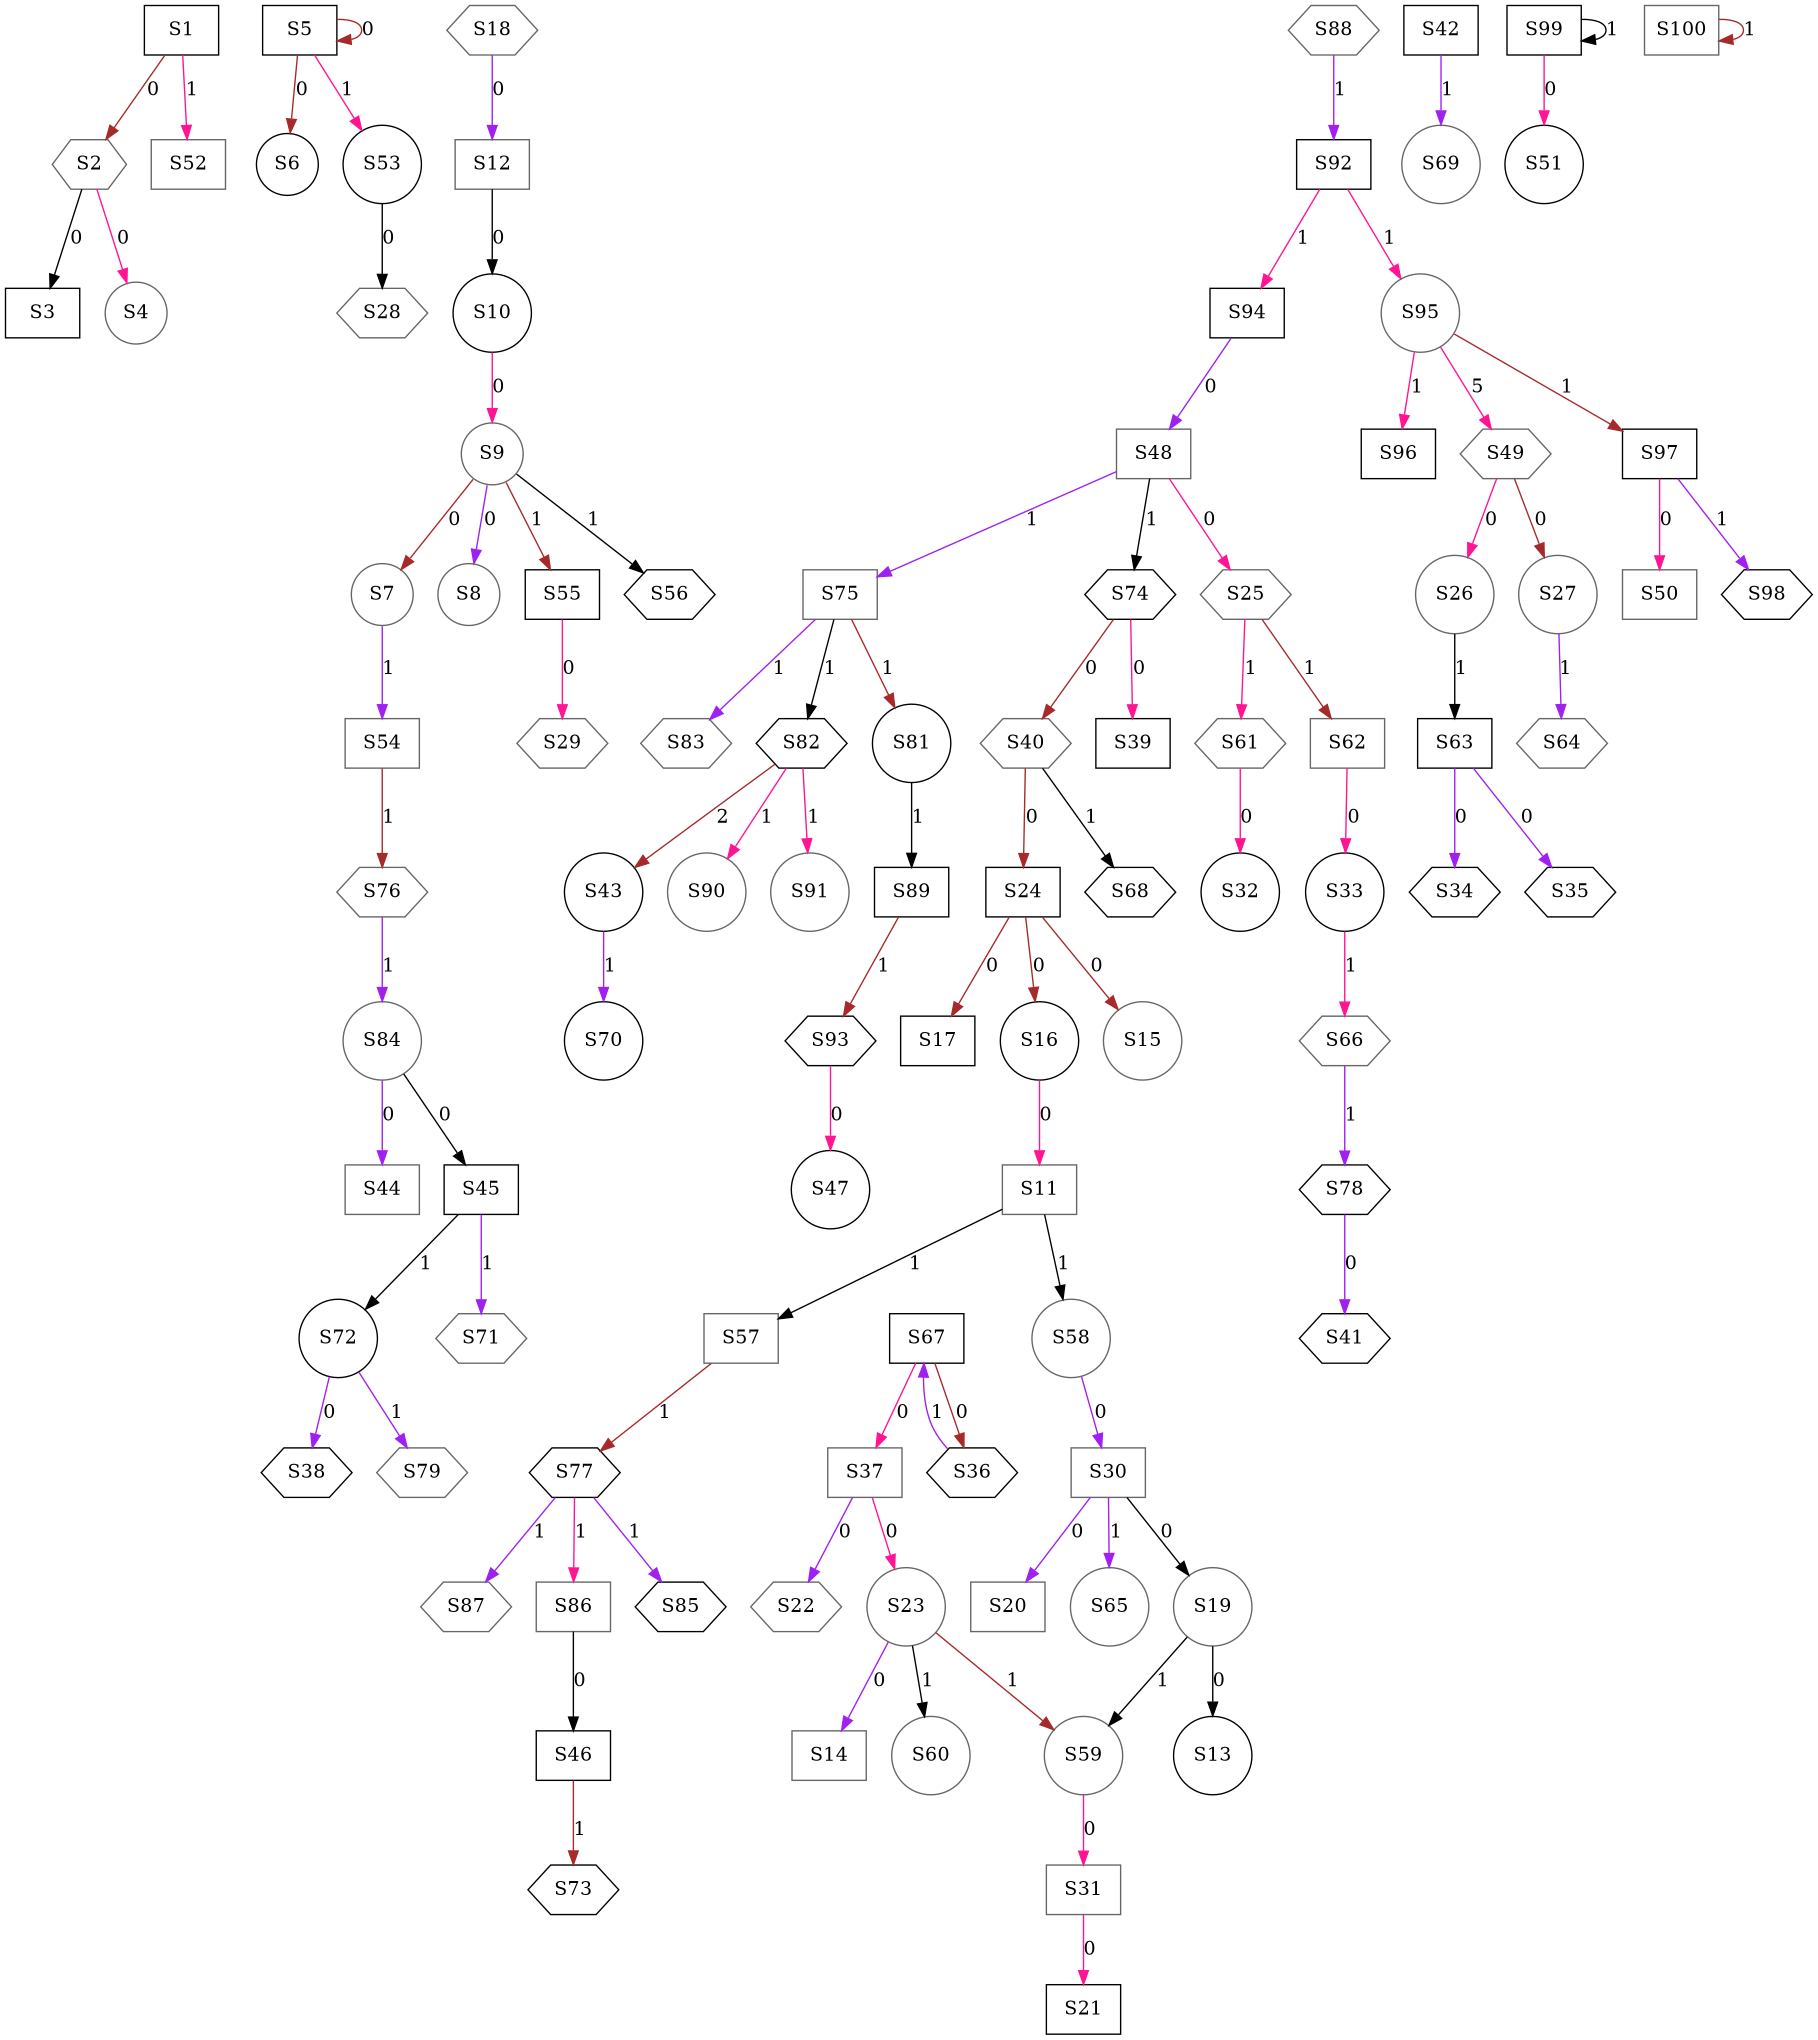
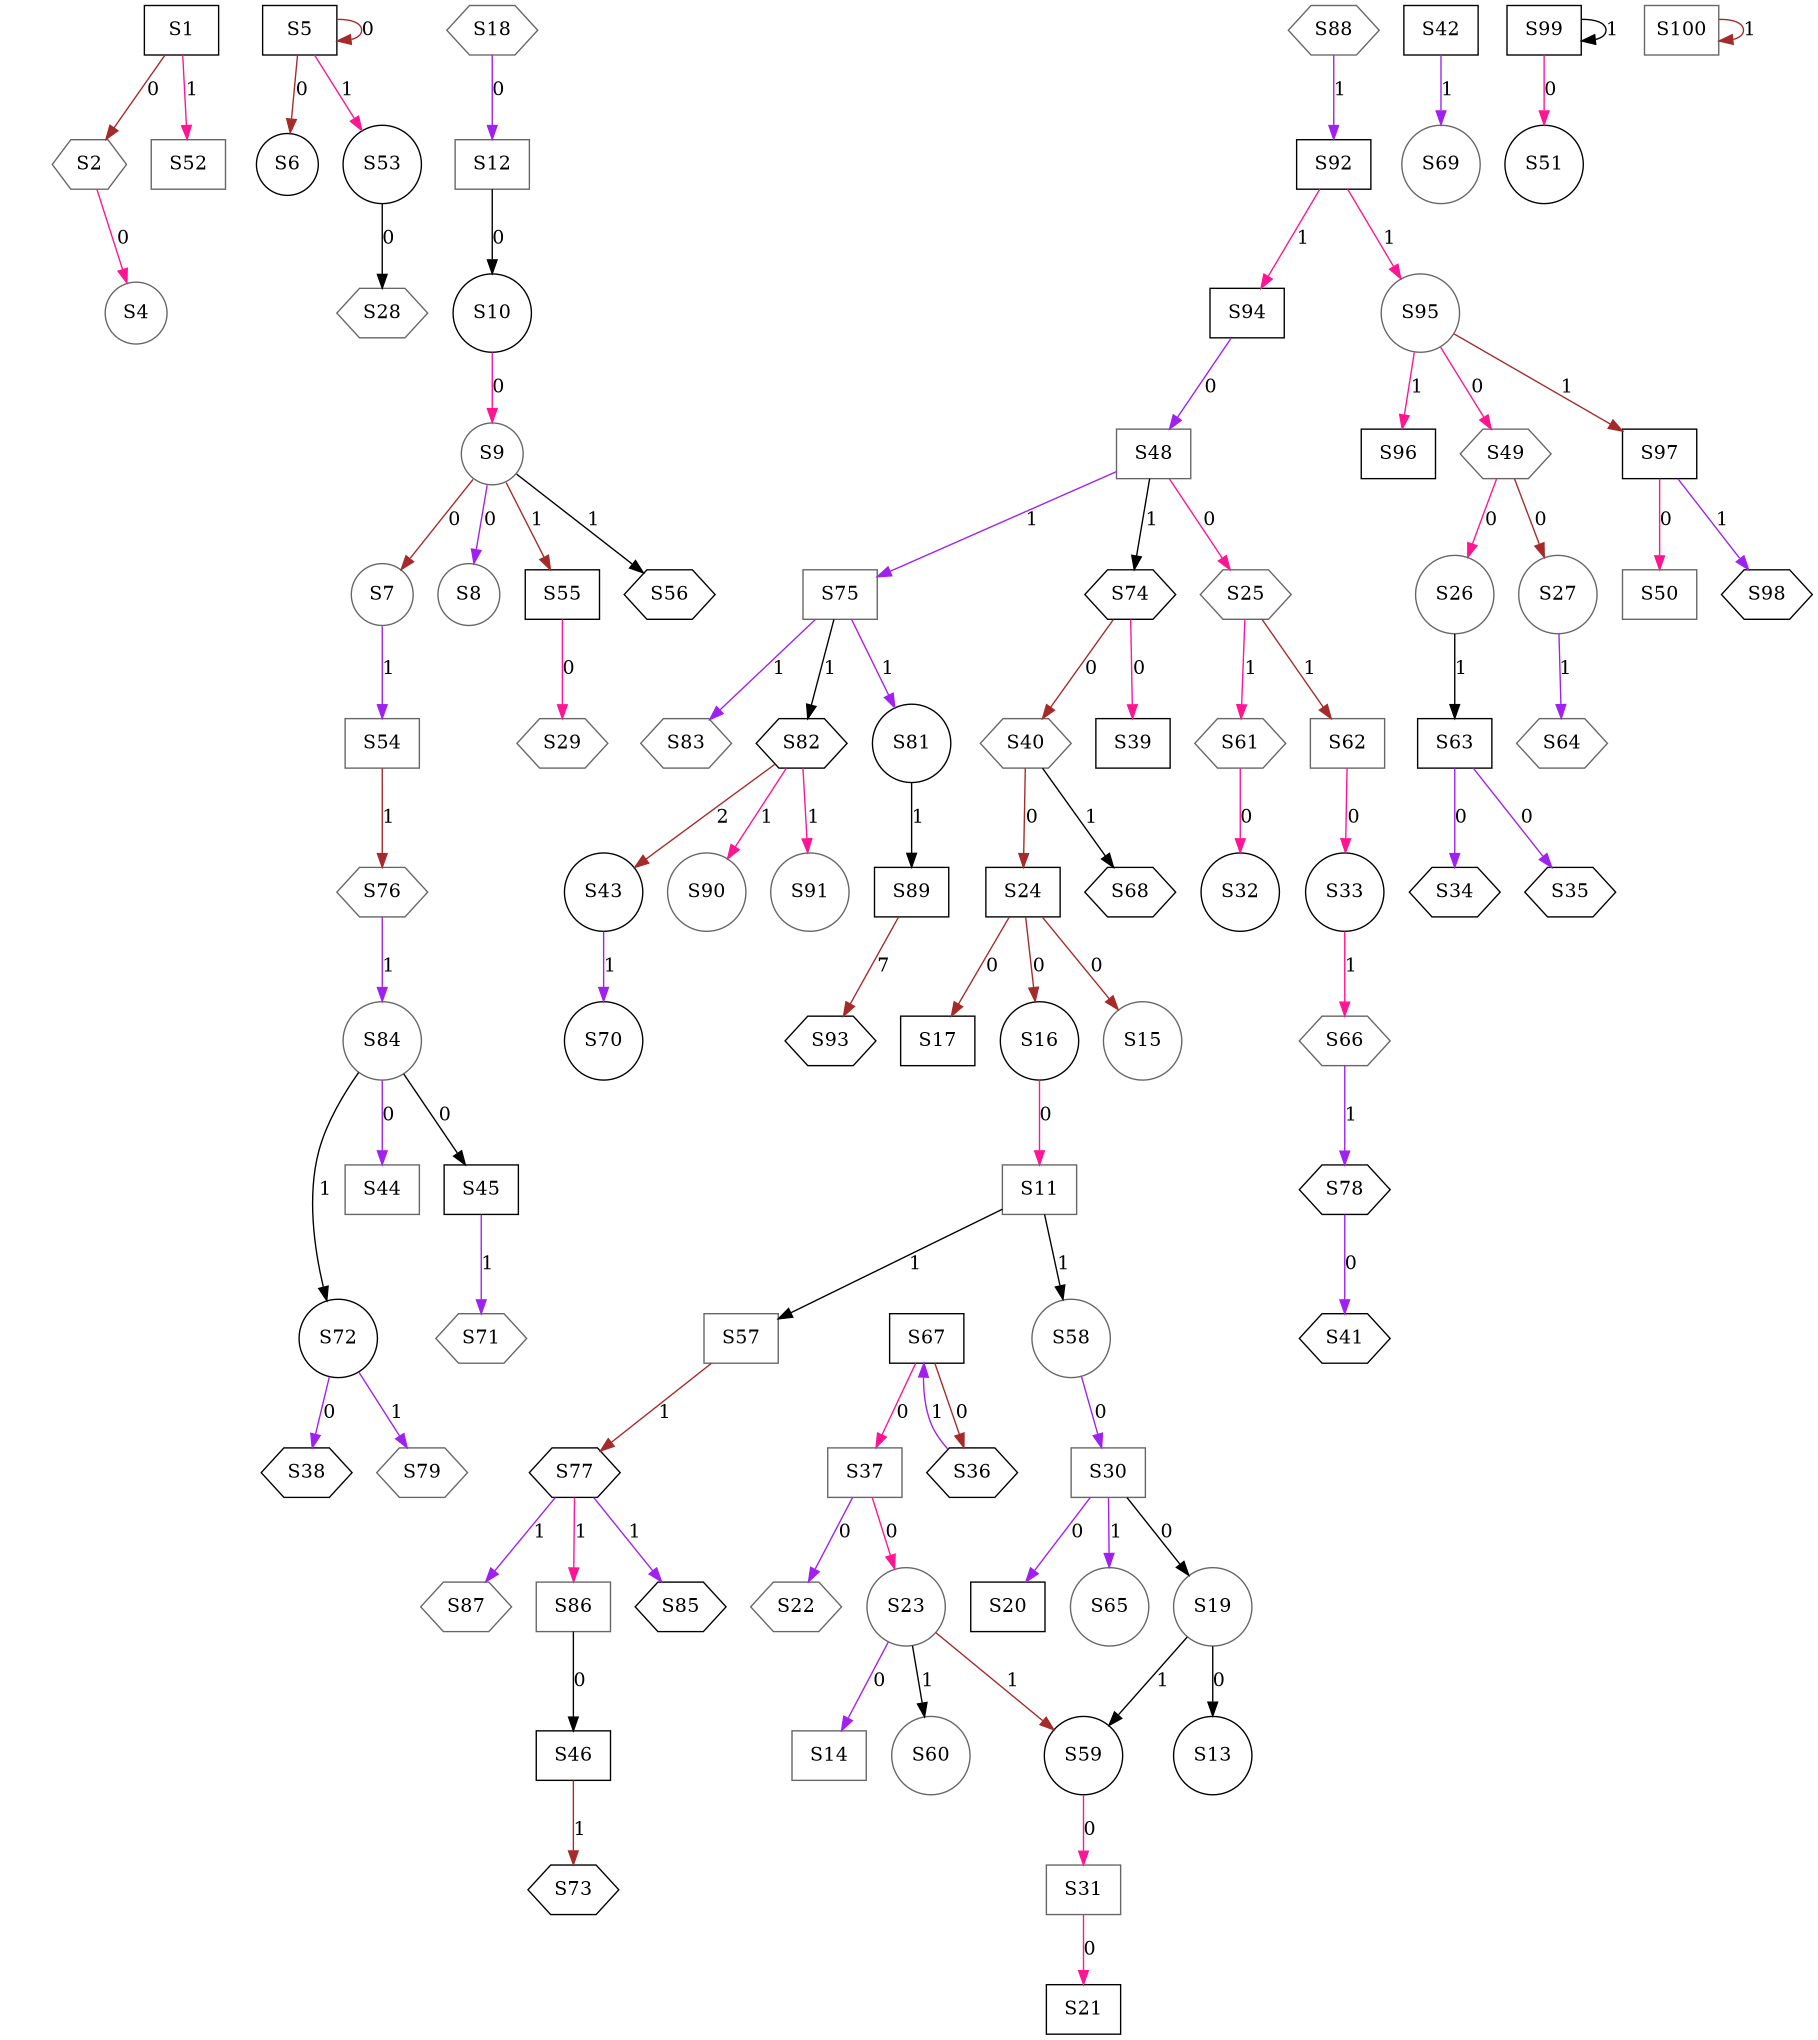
(43, 313) -> none
(1478, 387) -> (1478, 387)
(870, 657) -> (870, 657)
(884, 967) -> (884, 967)
(830, 1190) -> none
(417, 1257) -> (314, 1175)
(1008, 1607) -> (1008, 1607)
(1084, 1756) -> (1084, 1756)
